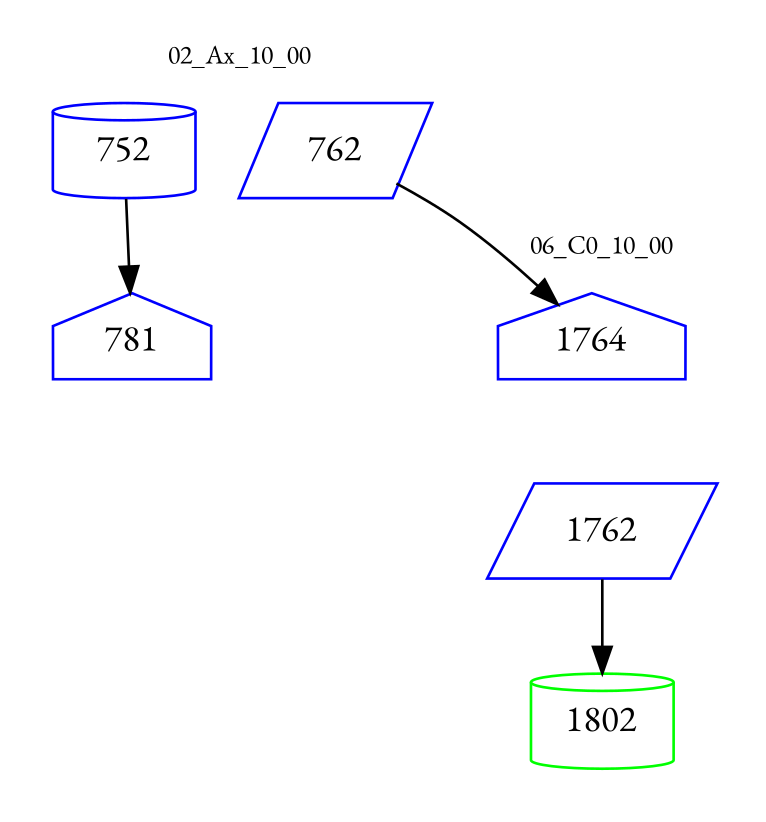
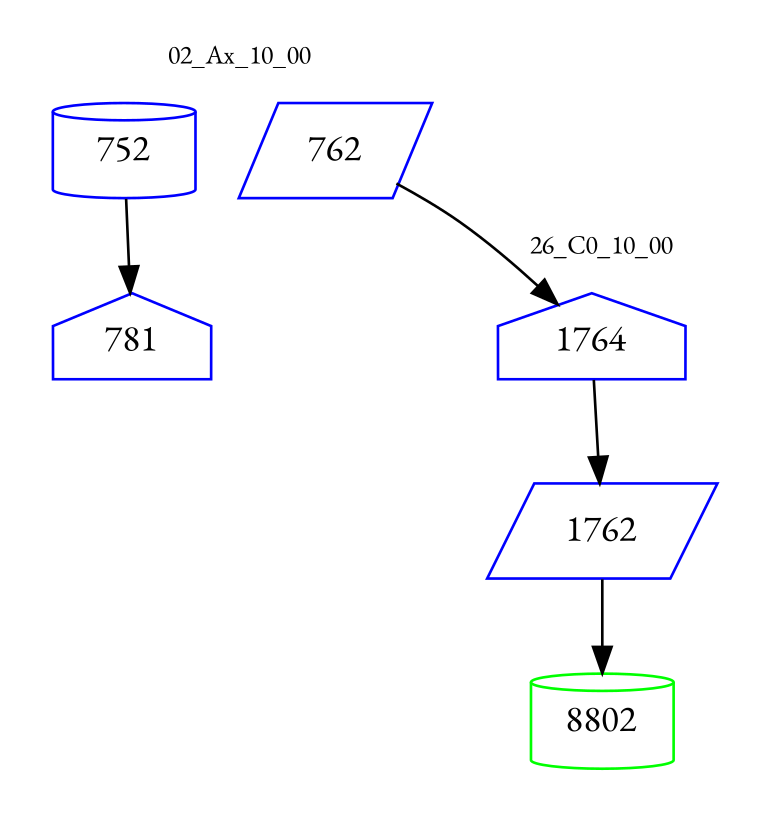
(602, 247) -> (602, 247)
none -> (596, 418)
(602, 721) -> (602, 721)
